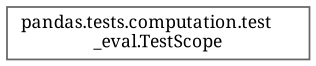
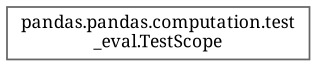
(158, 33) -> (158, 33)
